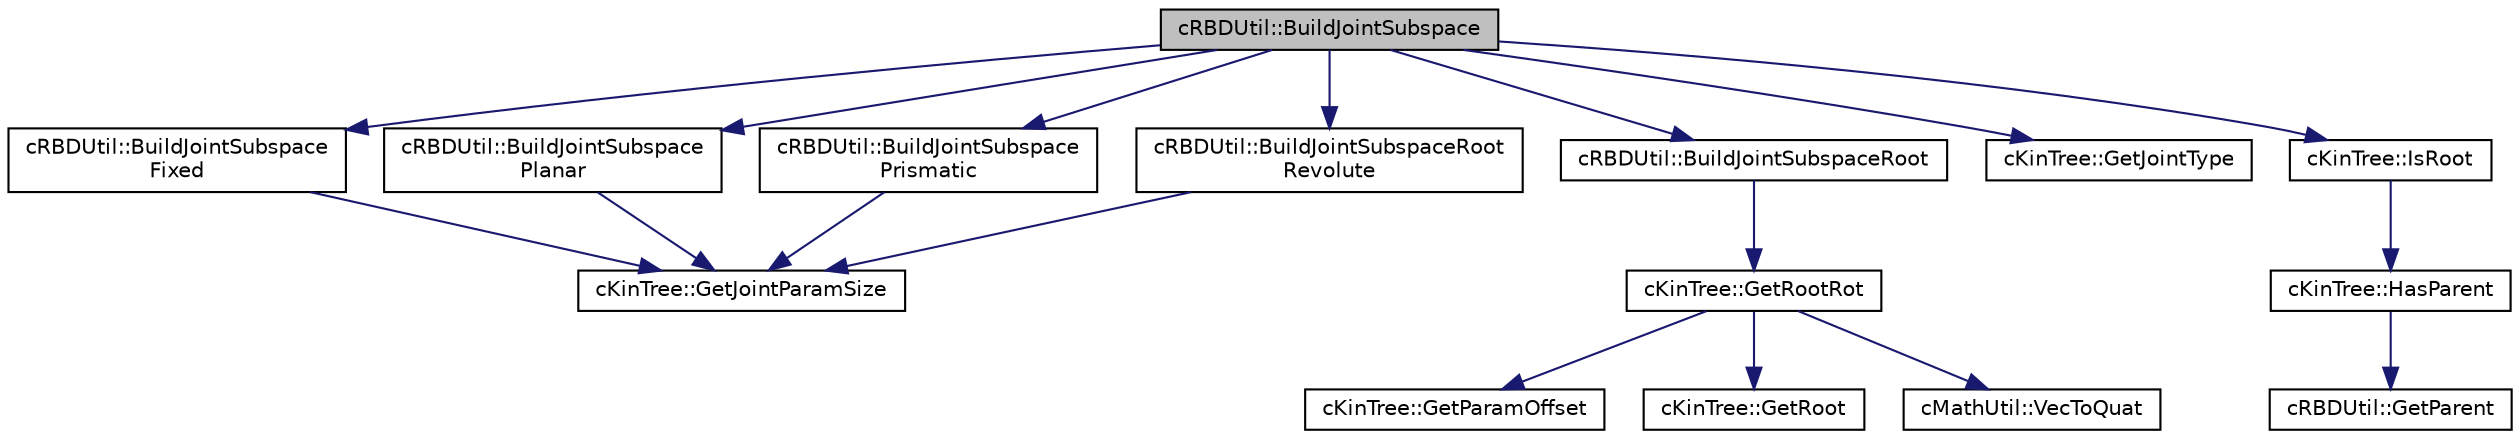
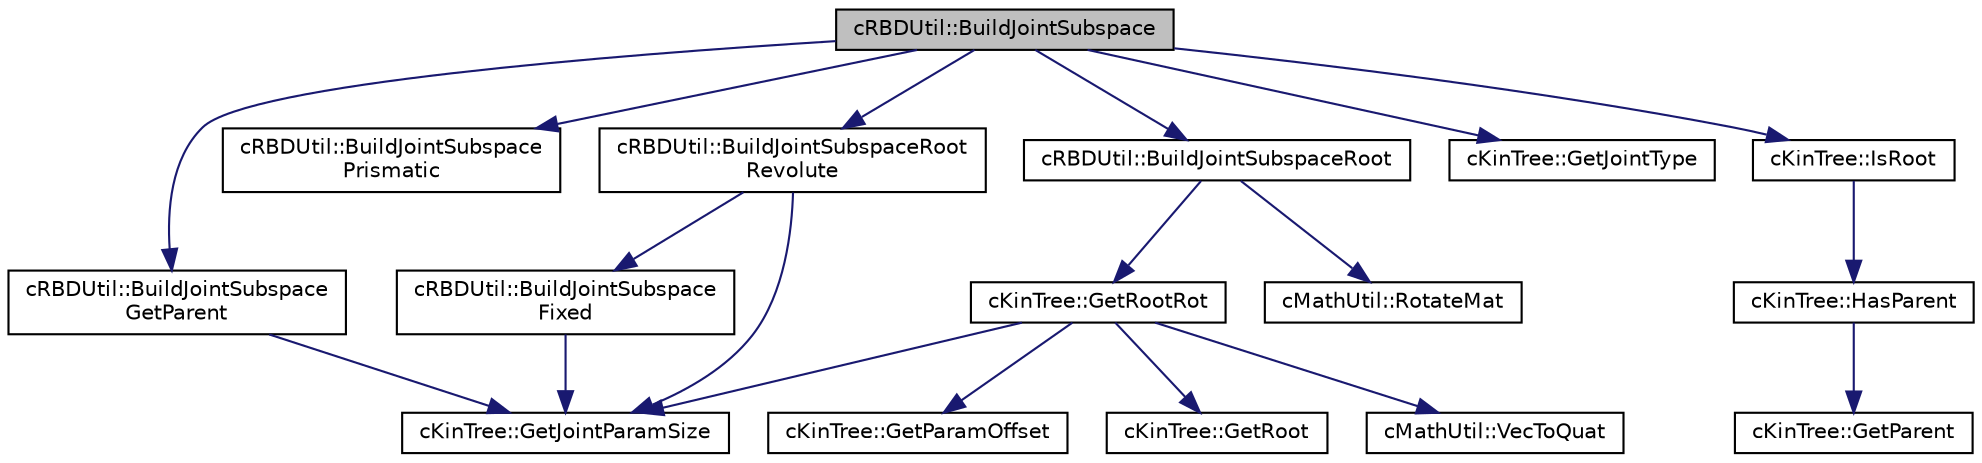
(763, 82) -> (688, 226)
(553, 160) -> (177, 302)
(836, 225) -> (842, 365)
none -> (1393, 302)
(2391, 410) -> (1854, 433)
